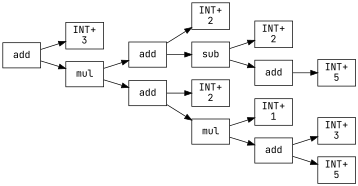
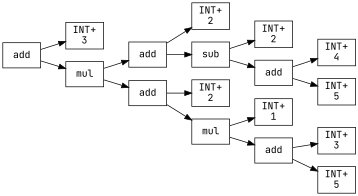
none -> (337, 52)
